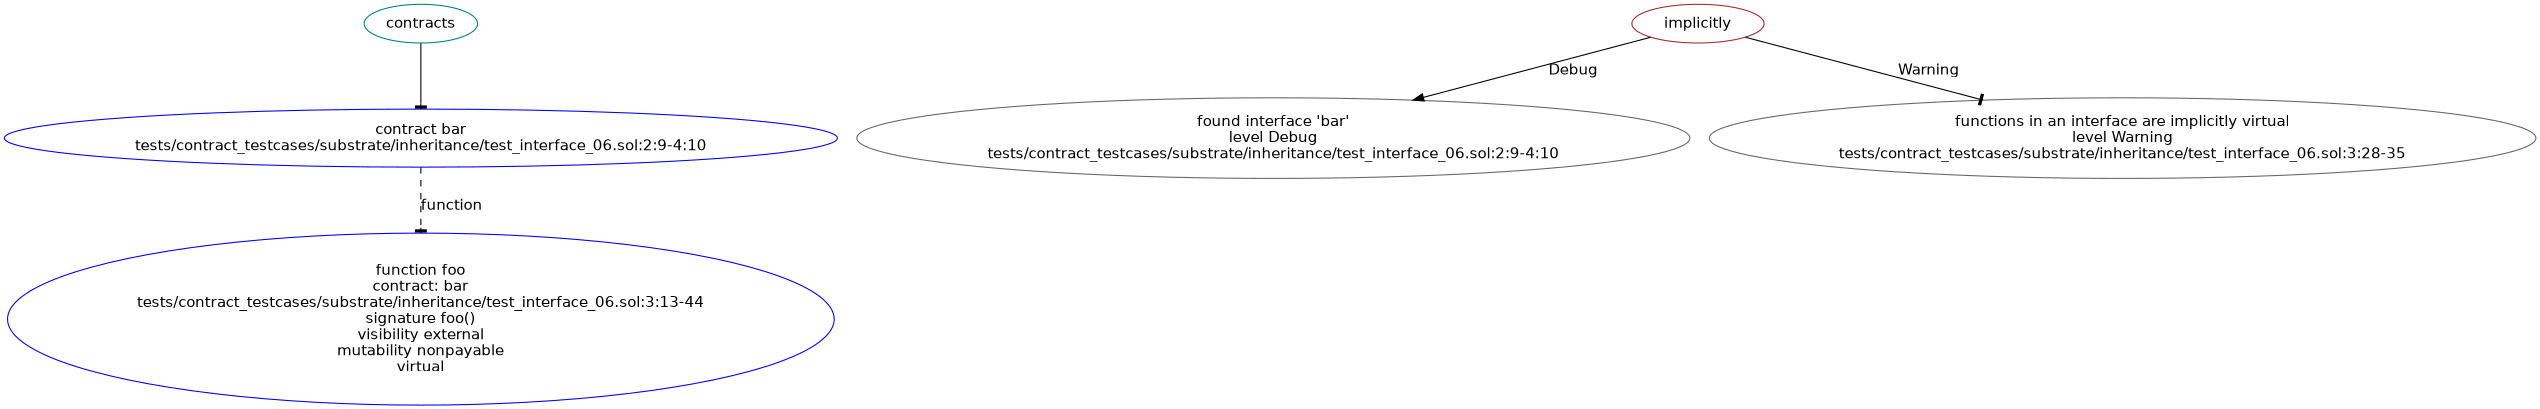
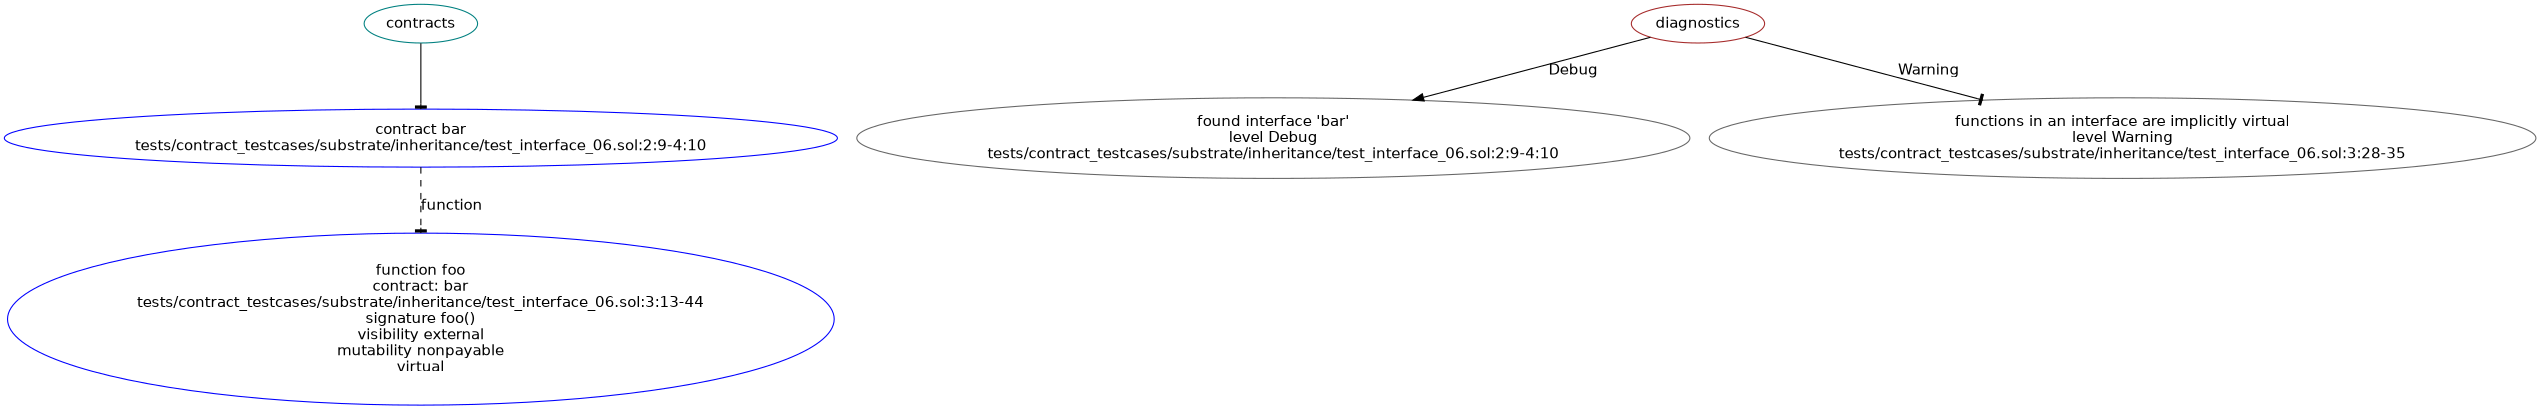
(1698, 24) -> (1698, 24)
